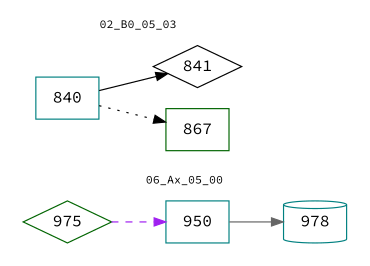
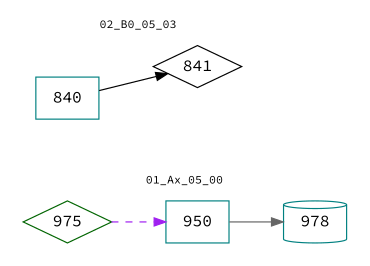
(197, 130) -> none
(185, 180) -> (185, 180)
